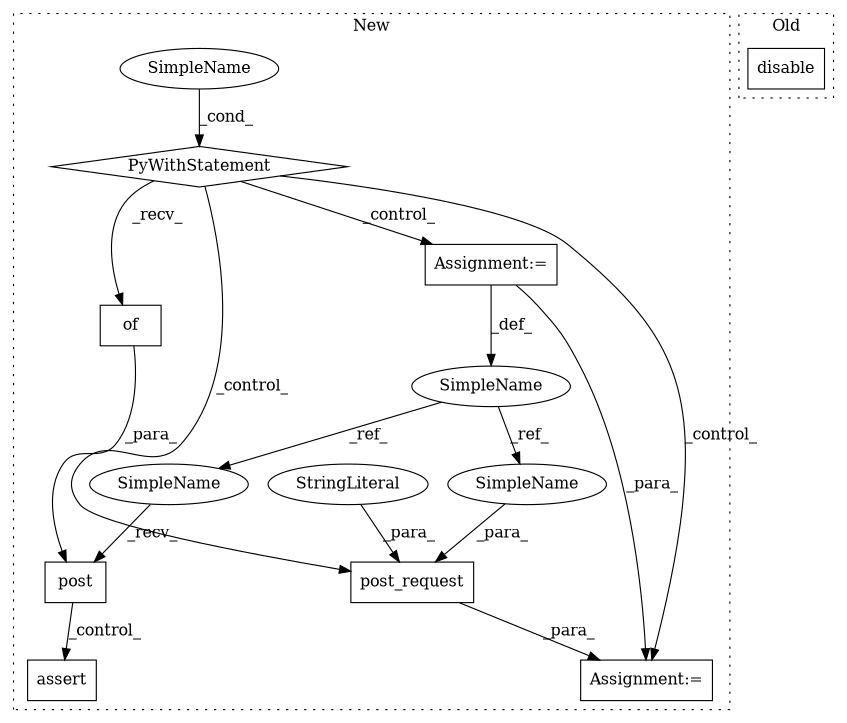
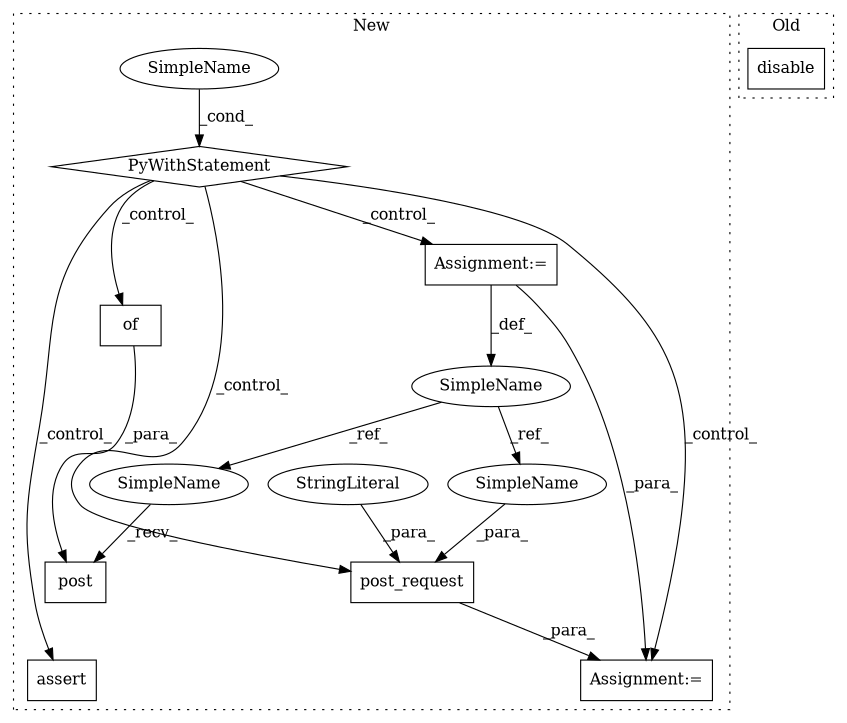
(158, 216) -> (158, 216)
(70, 626) -> (44, 397)
